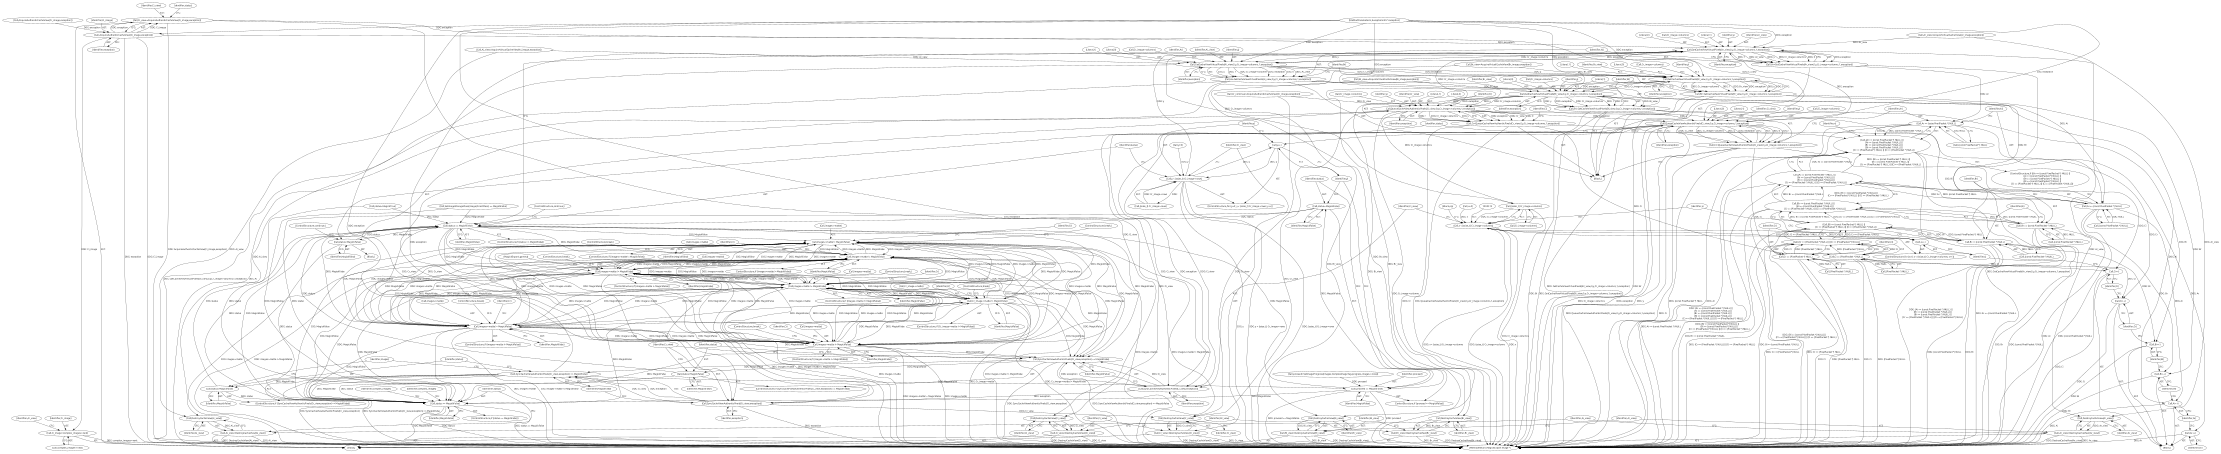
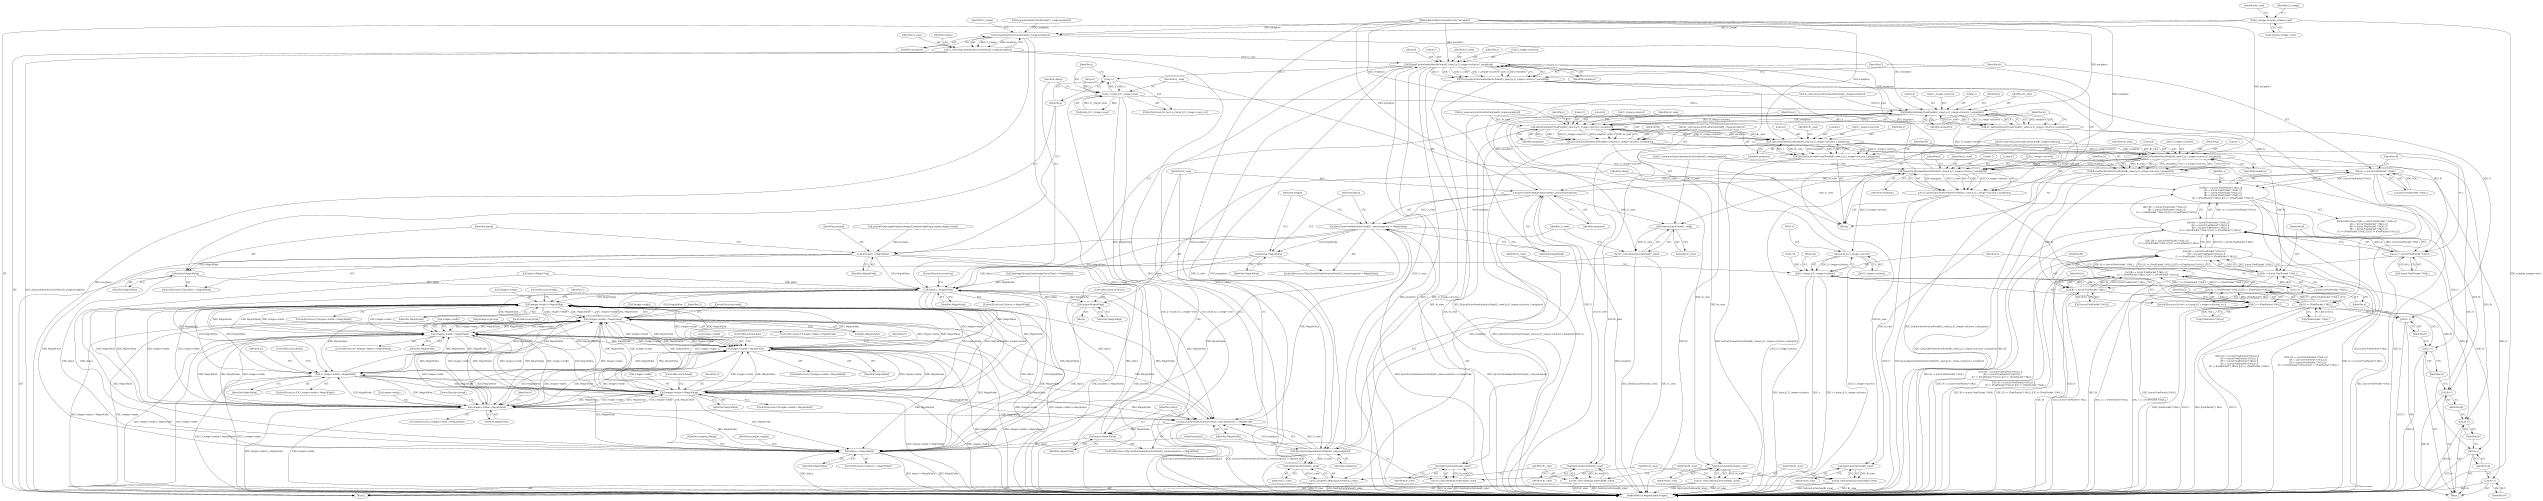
(1936, 124) -> (2375, 171)
(1475, 214) -> (1808, 247)
(82, 226) -> (1652, 28)
(911, 286) -> none
(732, 404) -> (1545, 193)
(1073, 433) -> (1333, 481)
none -> (1317, 459)
